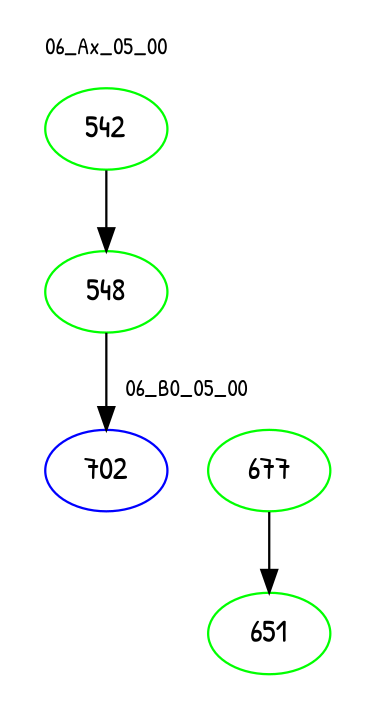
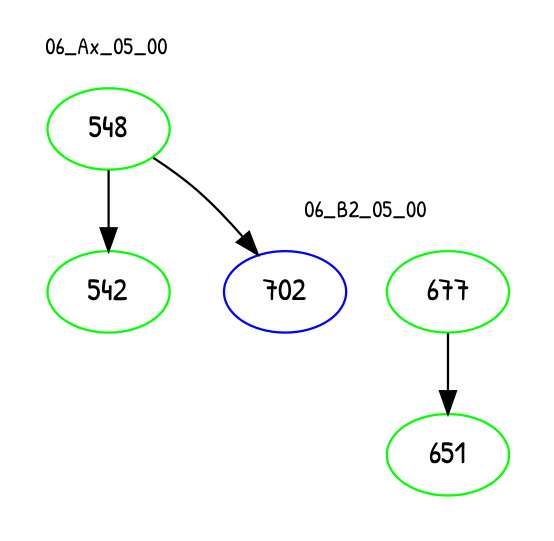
(106, 199) -> (109, 199)
(188, 390) -> (367, 212)
